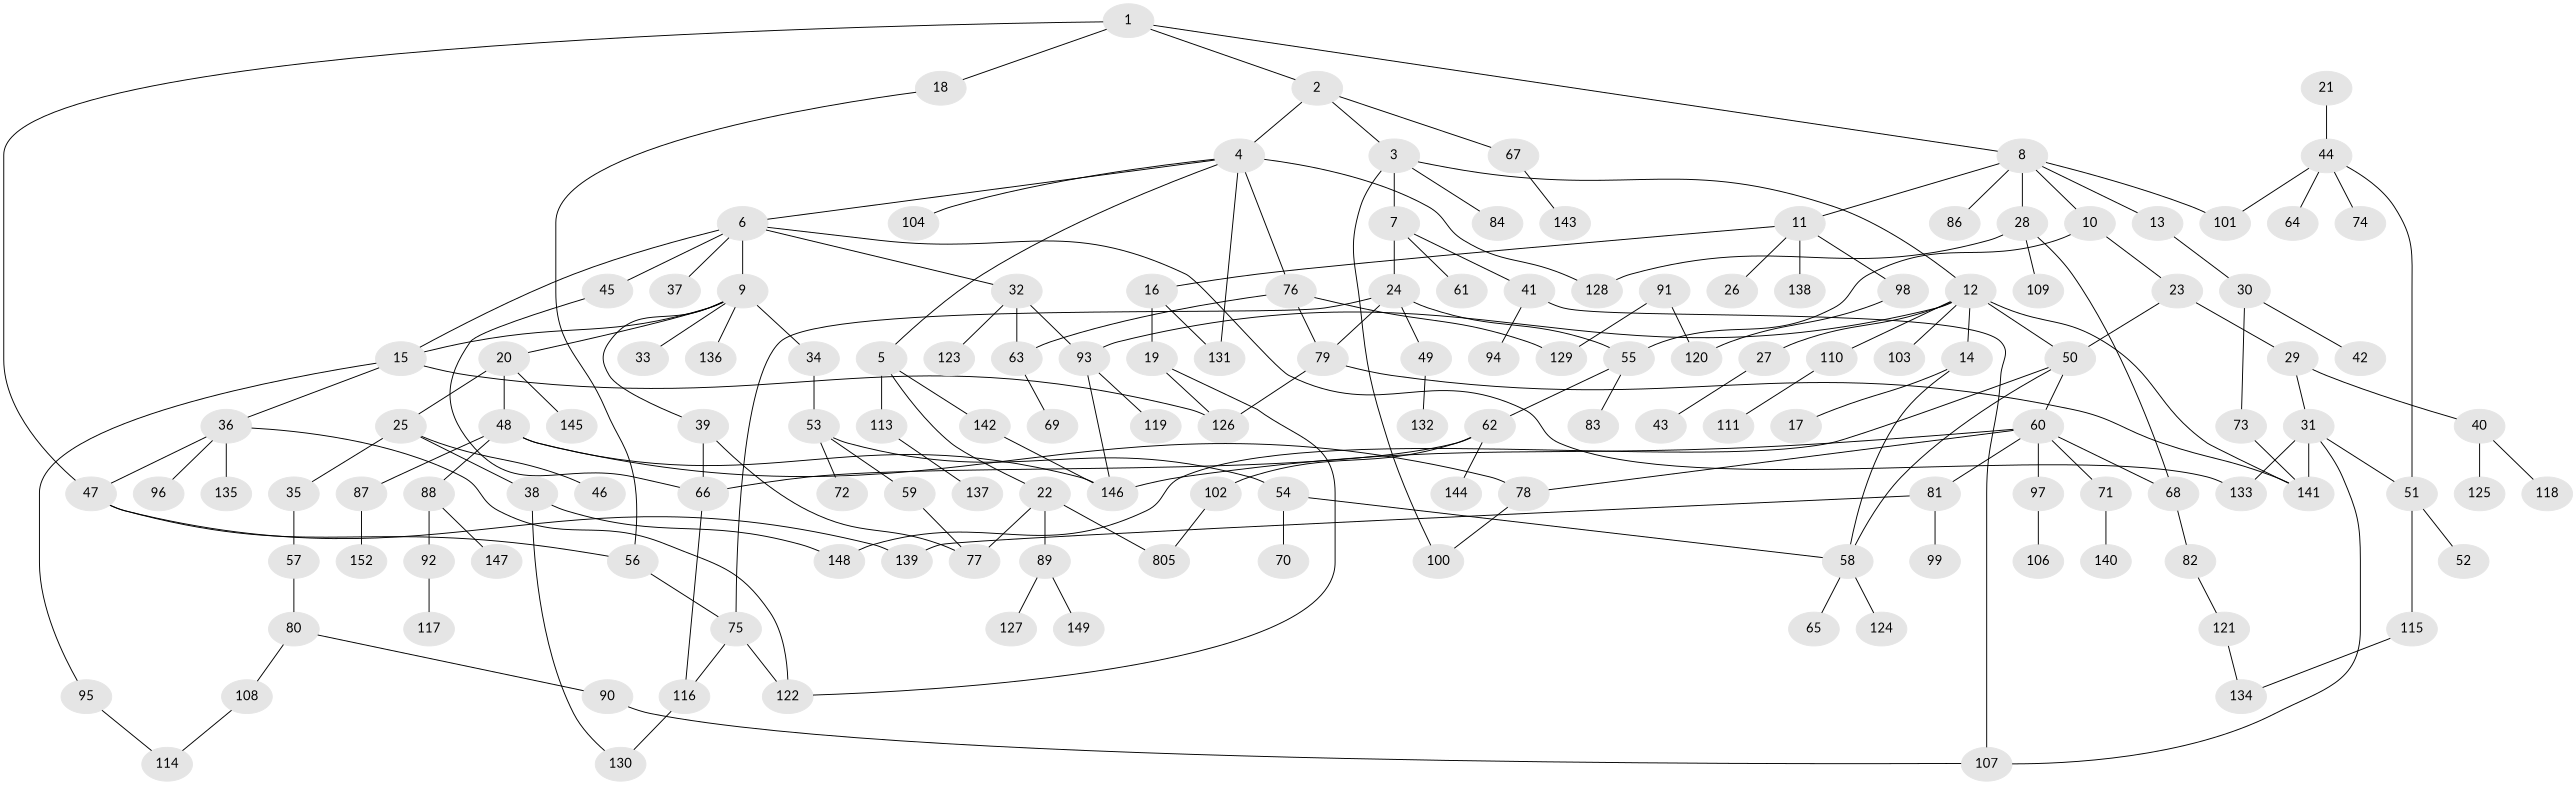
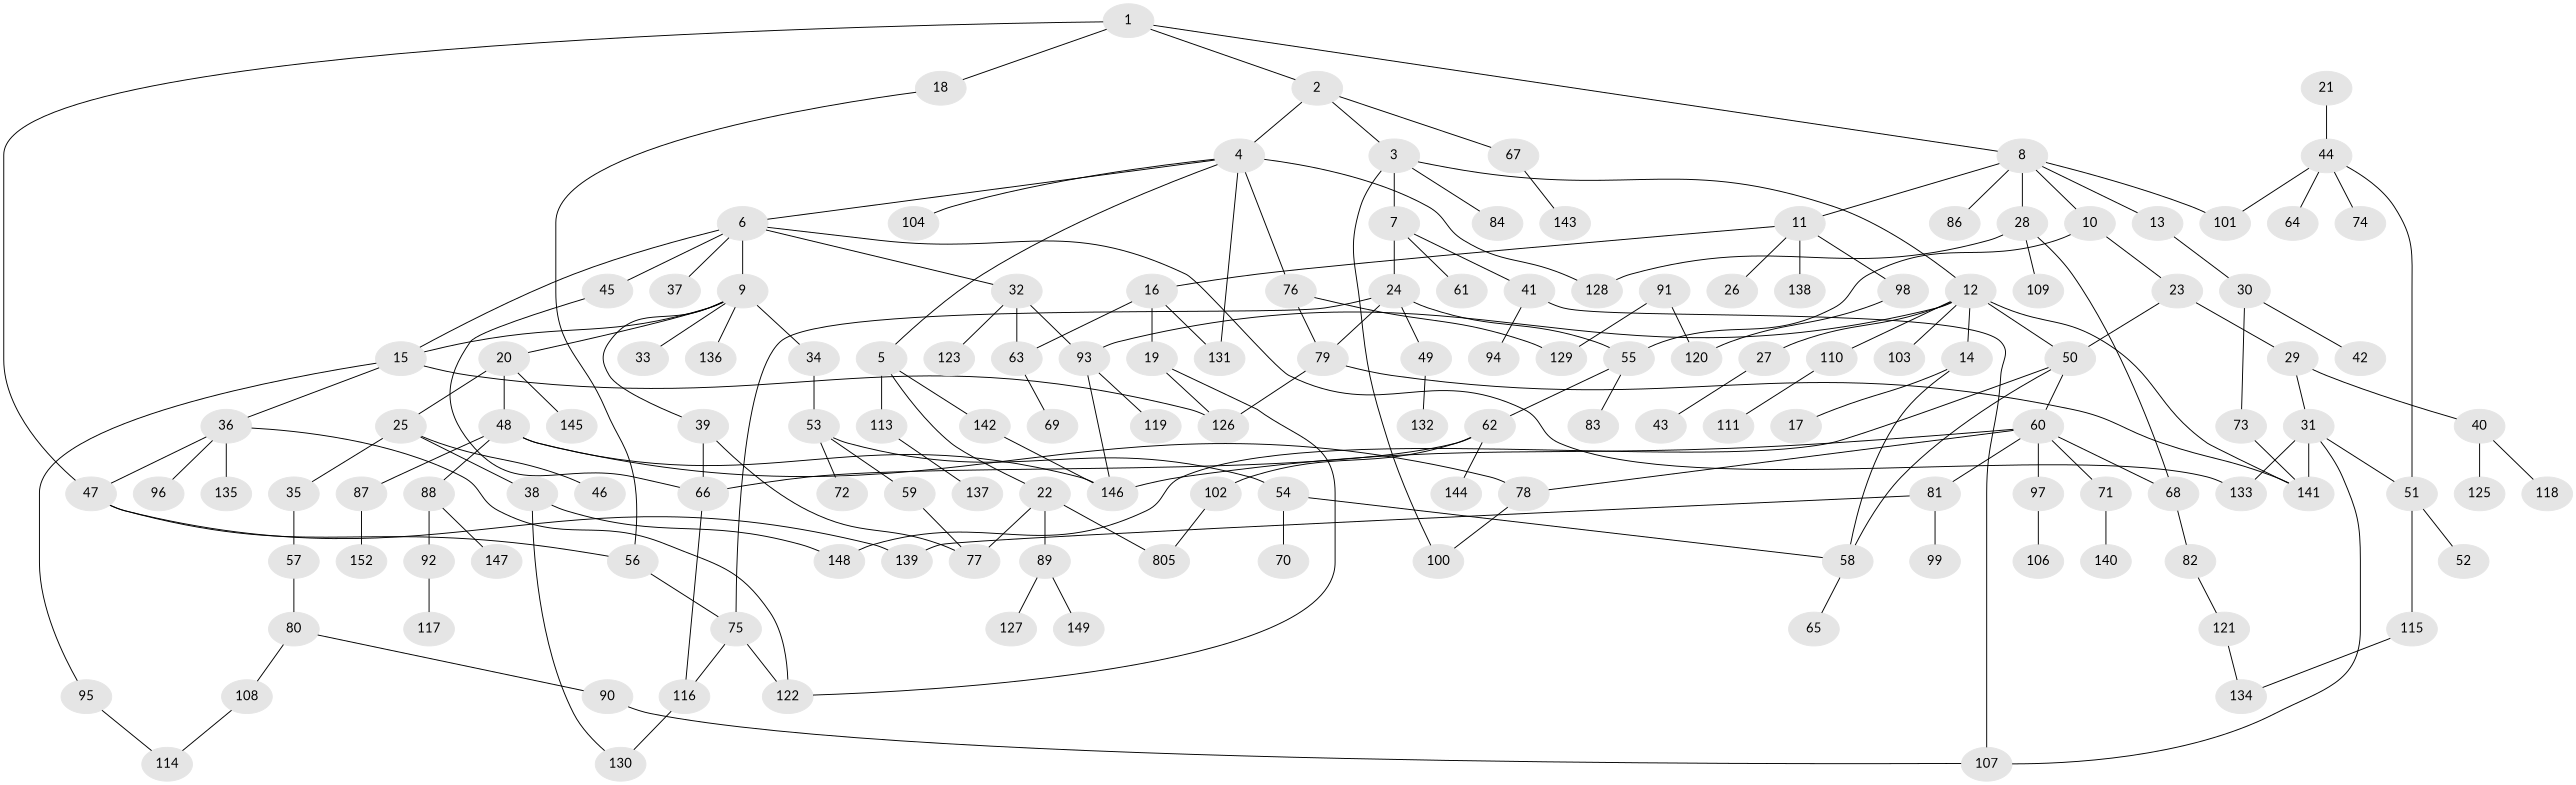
(1138, 318) -> (1084, 325)
(1882, 629) -> none
